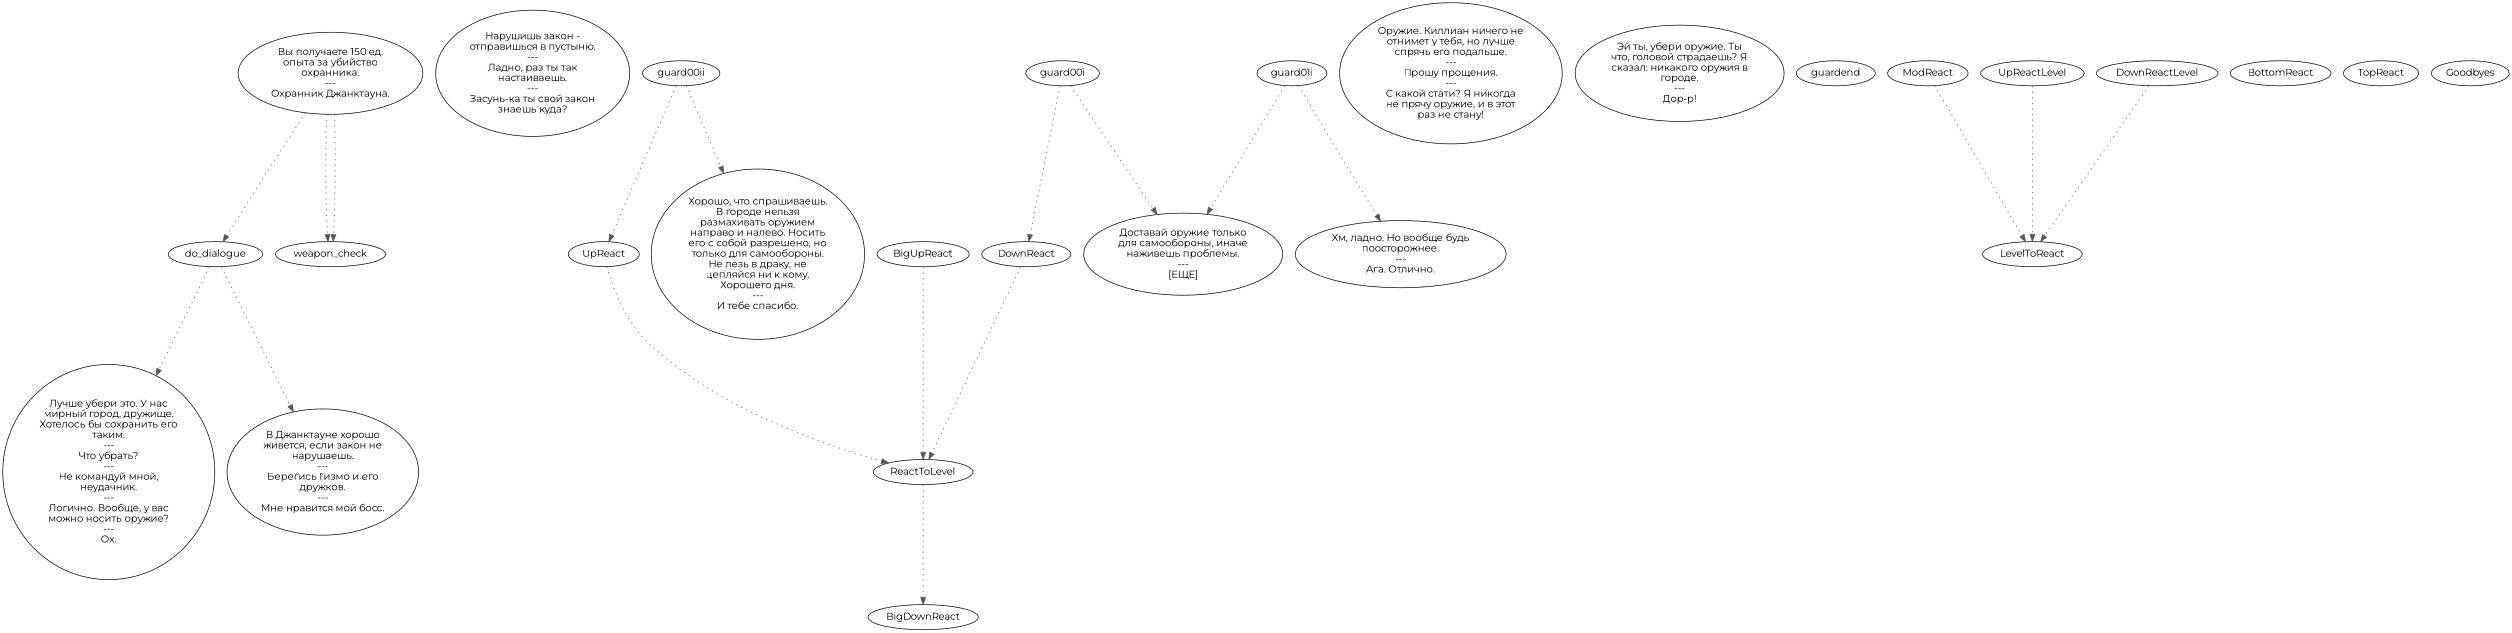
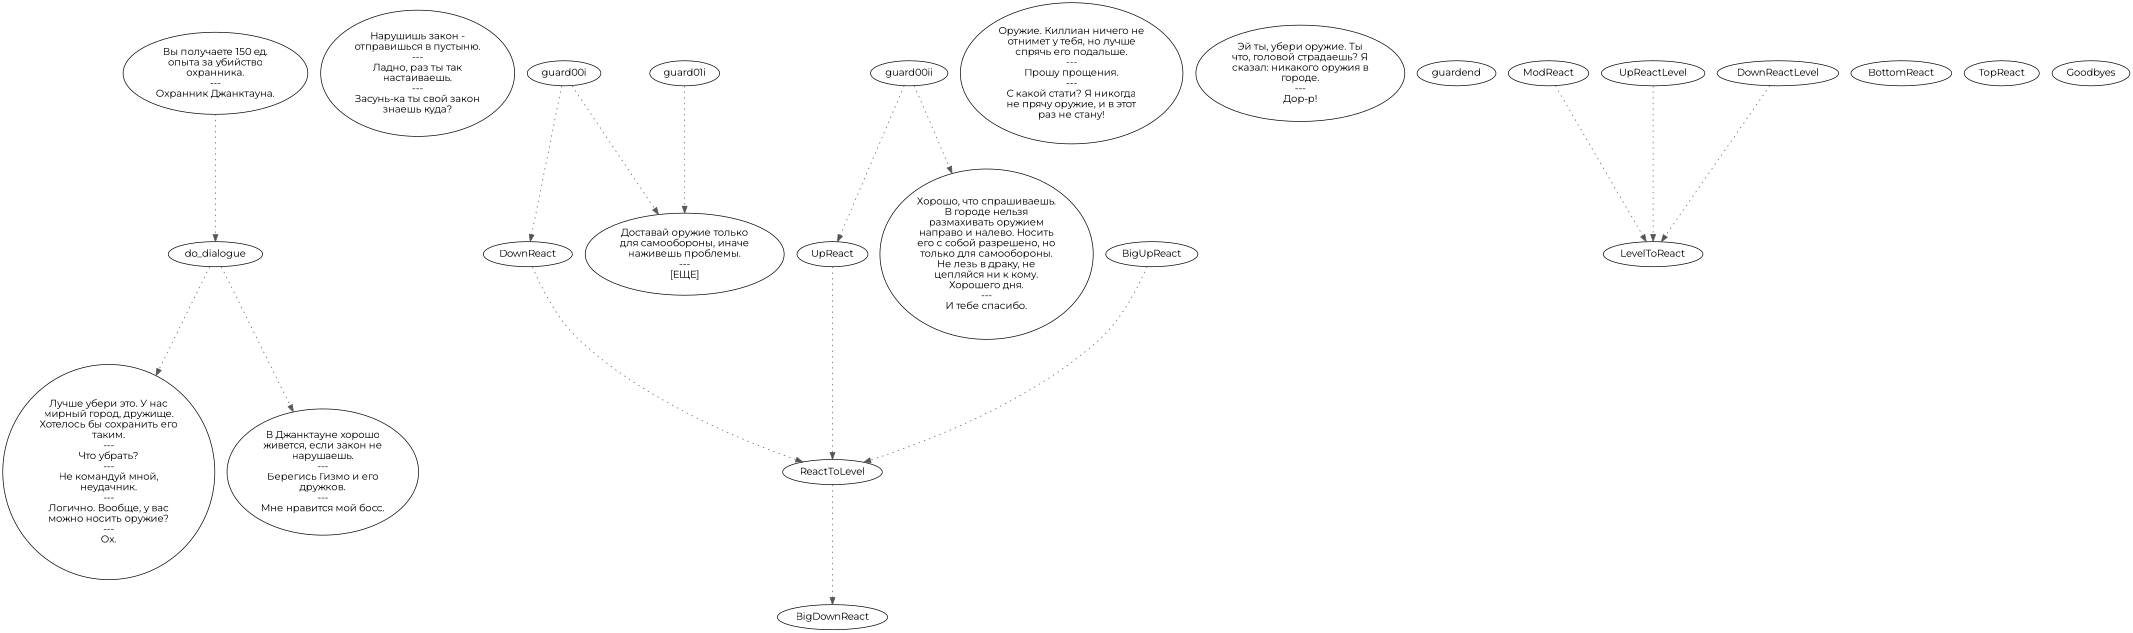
(331, 254) -> none
(1401, 254) -> none
